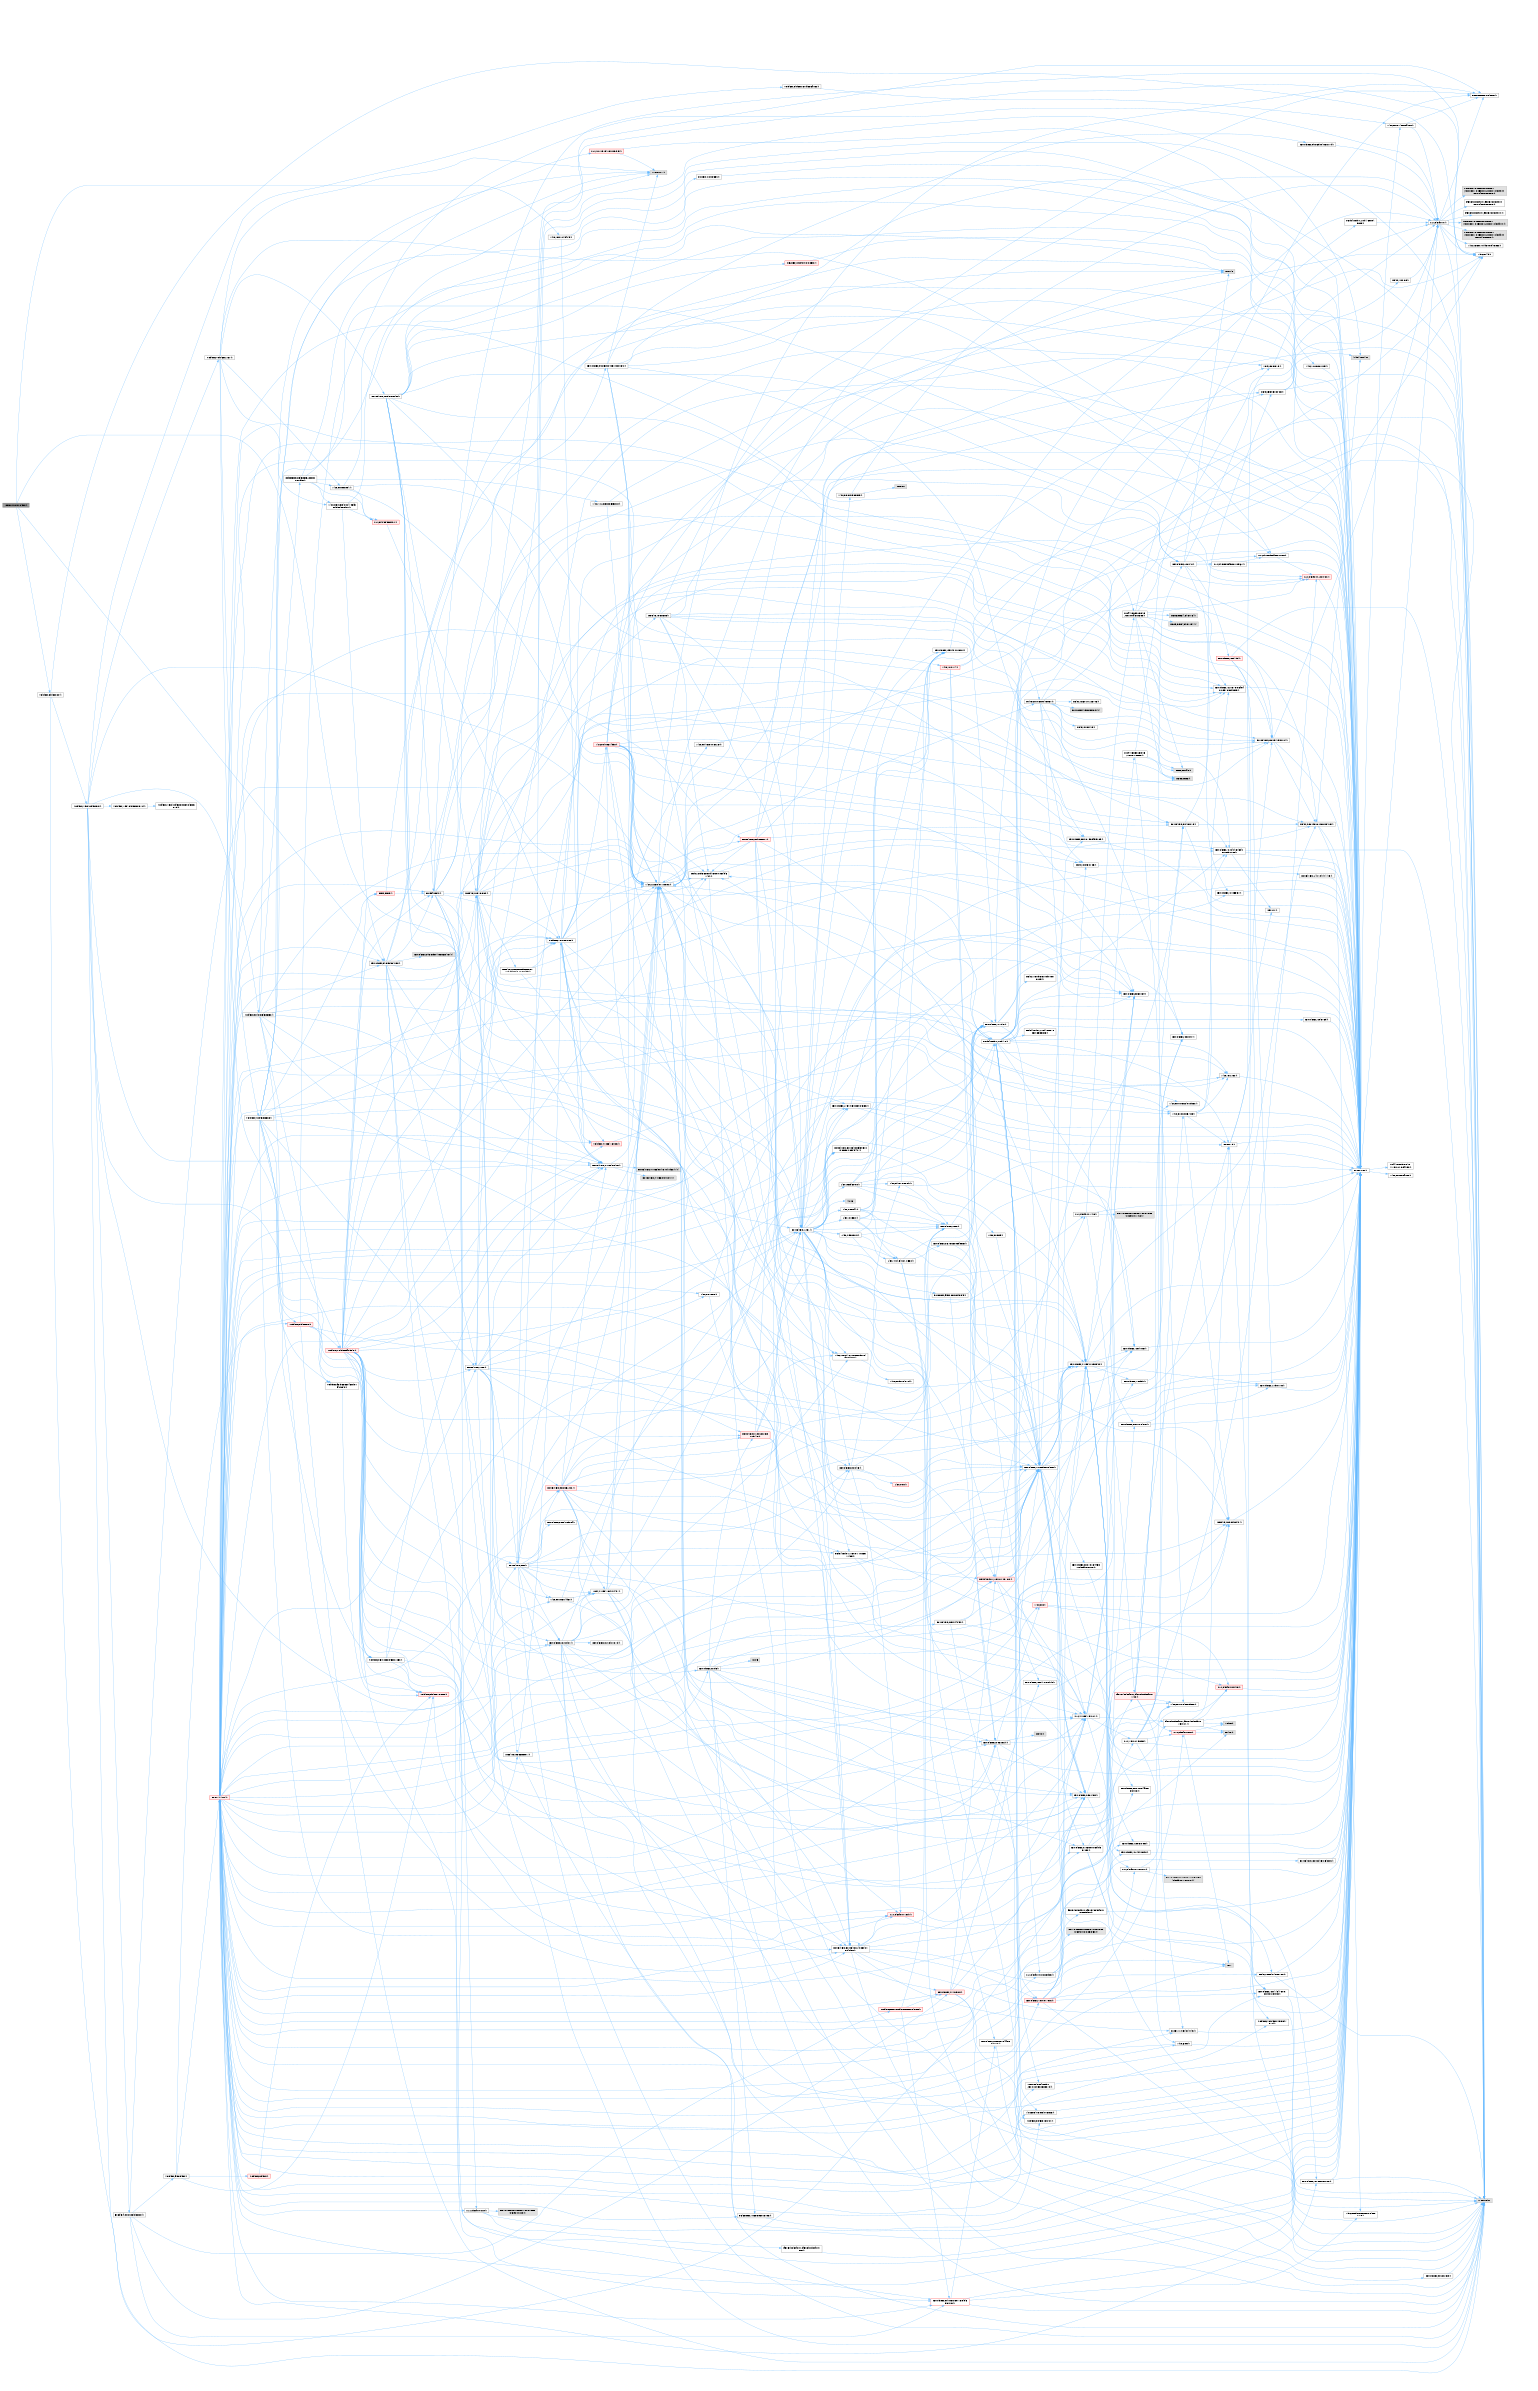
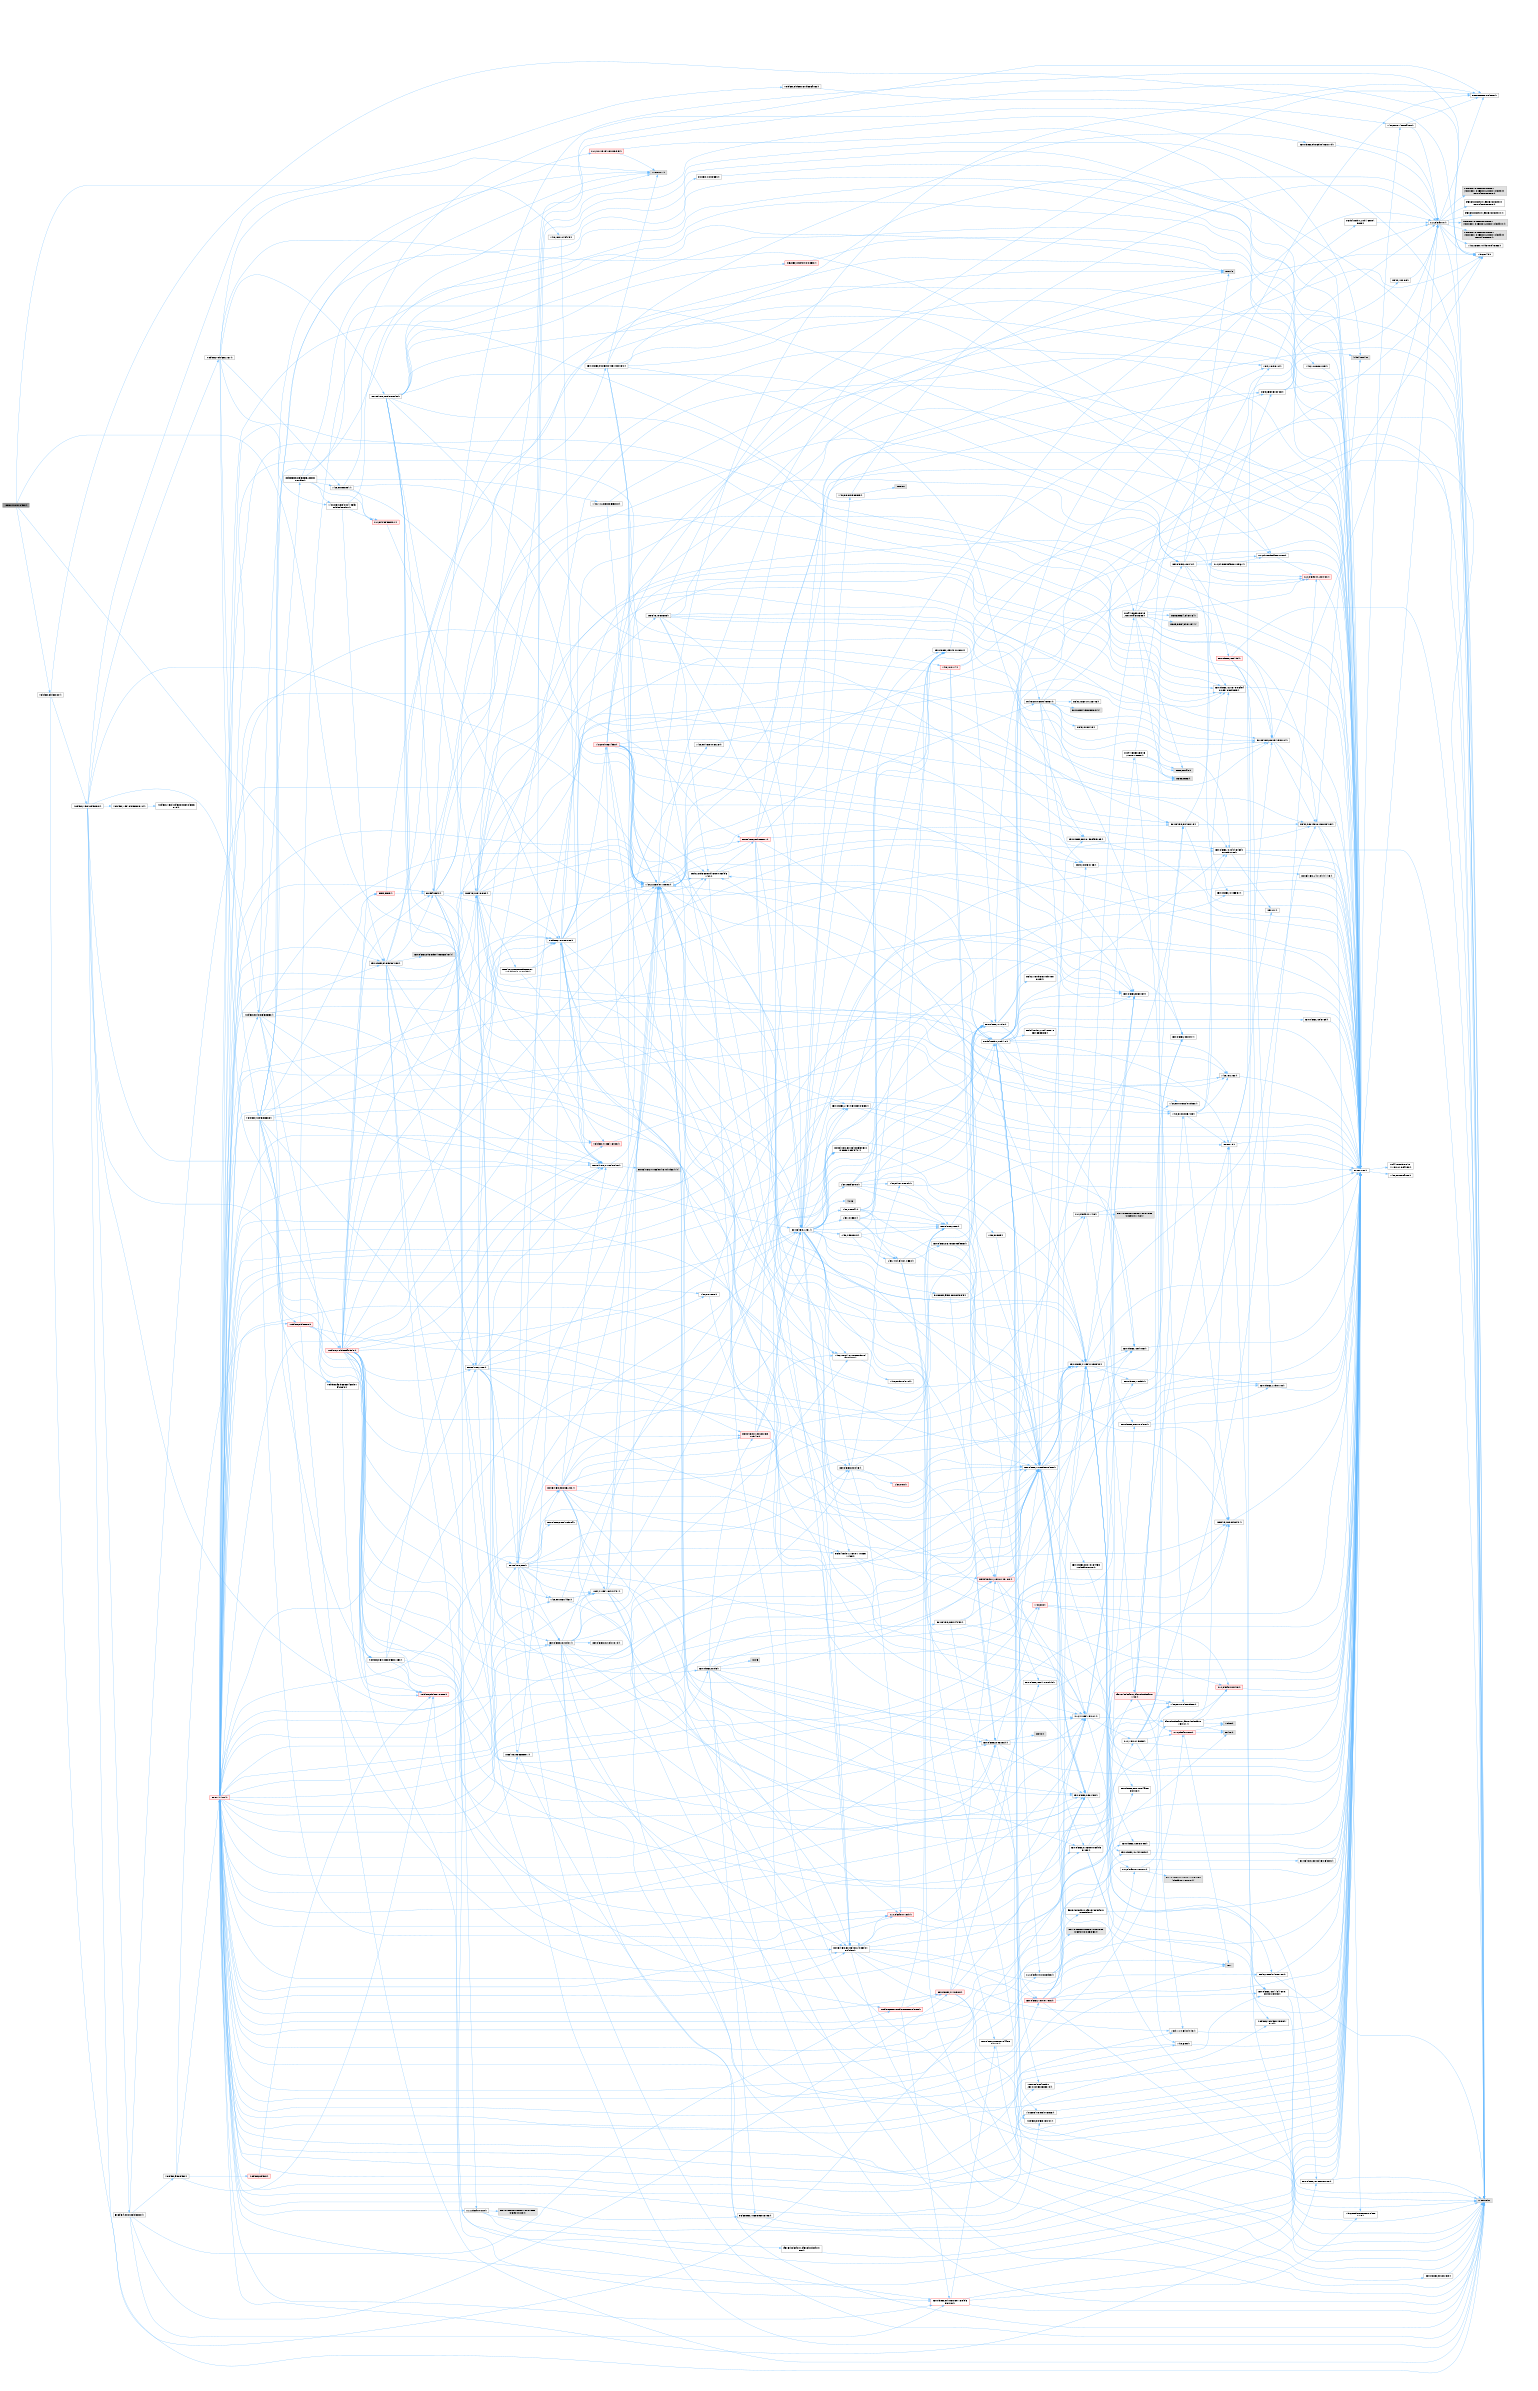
(1272, 366) -> (1272, 366)
(732, 855) -> (734, 858)
(658, 1178) -> none
none -> (227, 1406)
(487, 1784) -> (474, 1803)
(1183, 2031) -> (1183, 2031)
